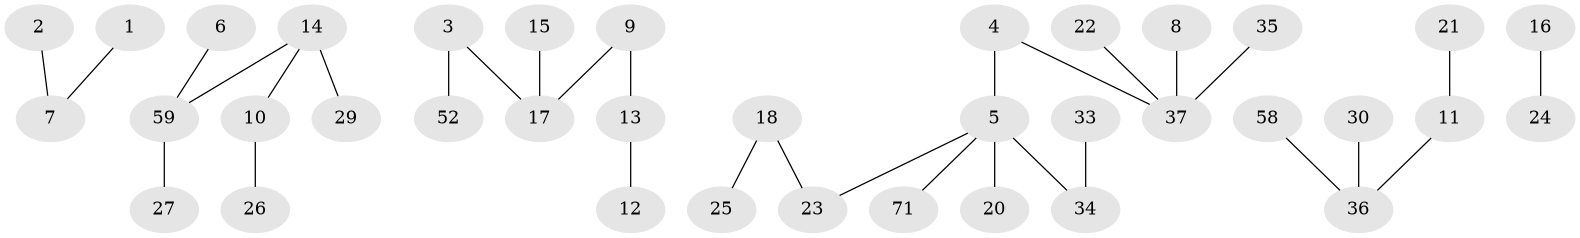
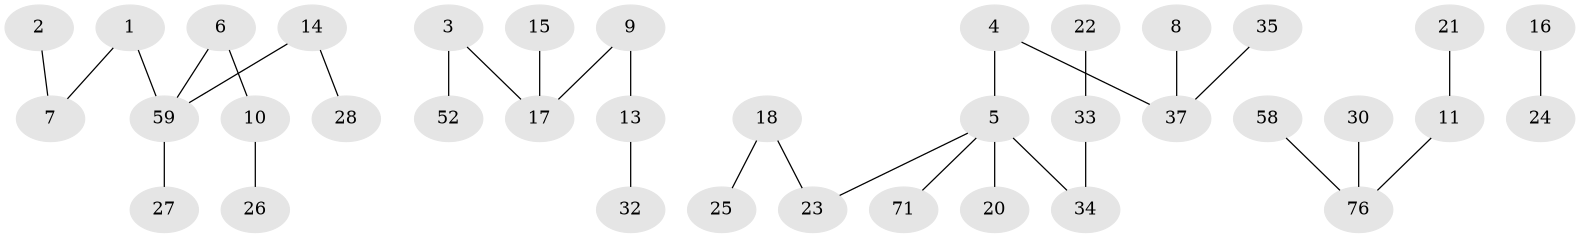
none -> (147, 73)
(284, 73) -> (235, 65)
(1131, 73) -> (1086, 64)
(346, 119) -> (346, 119)
(631, 210) -> (631, 210)
(1359, 210) -> (1359, 210)
